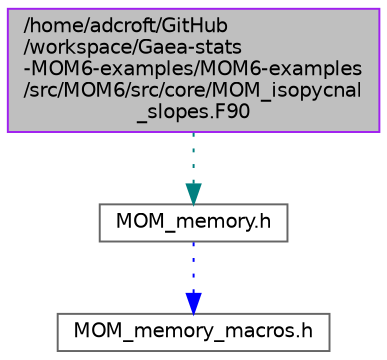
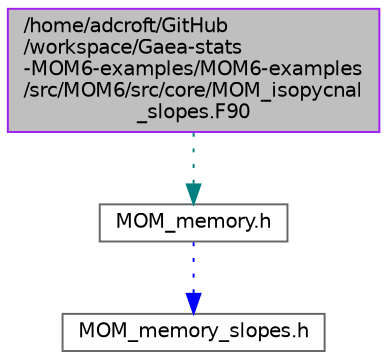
(194, 332) -> (194, 332)
